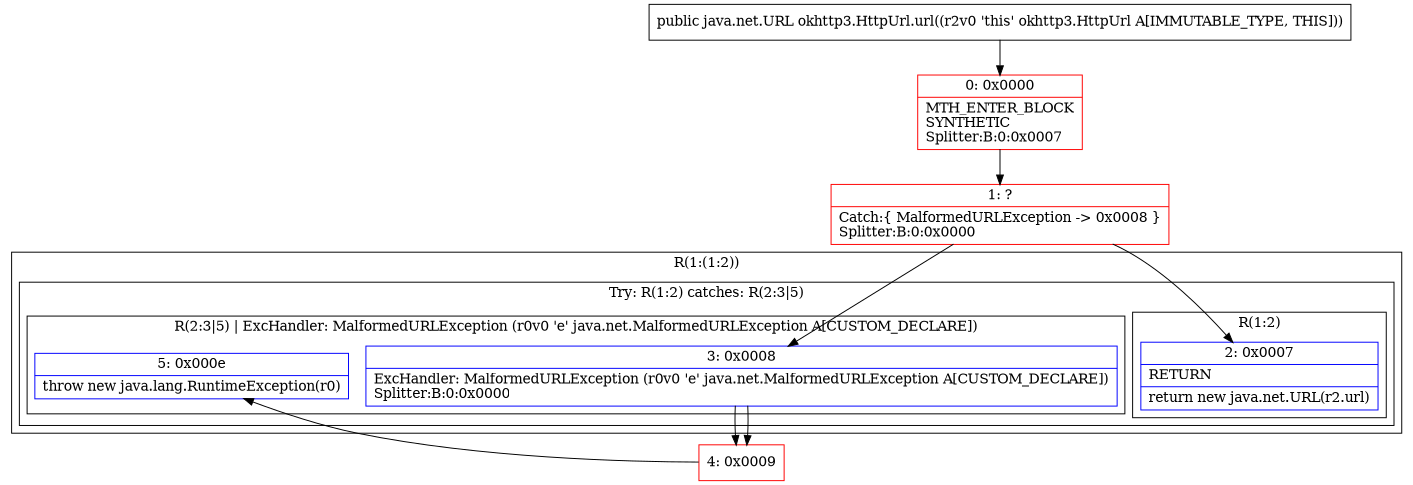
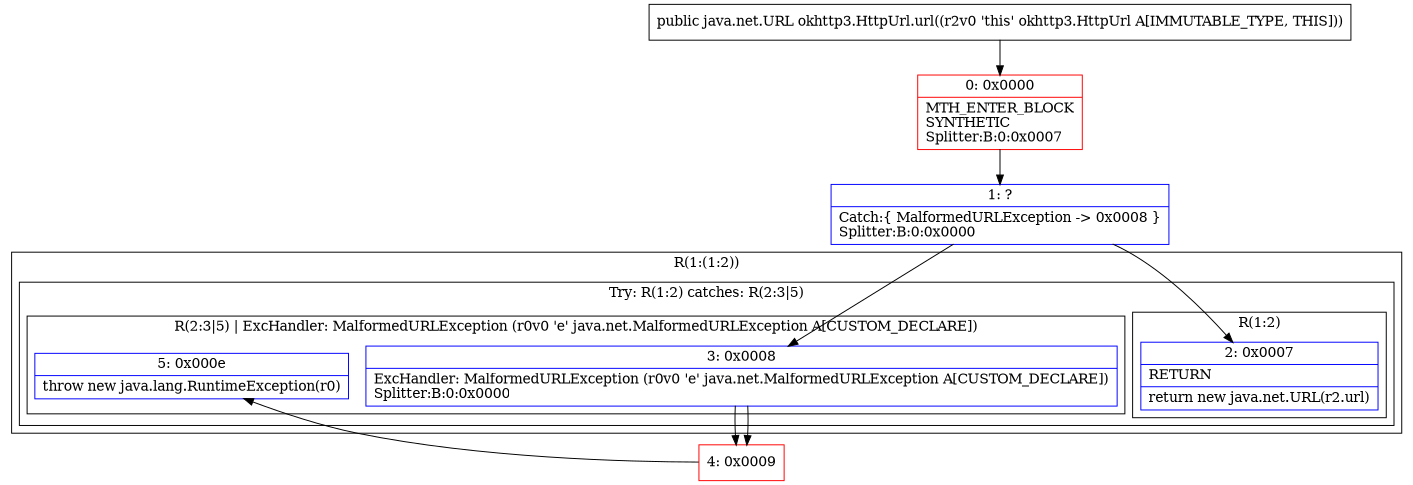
(1000, 214) -> (1000, 214)
